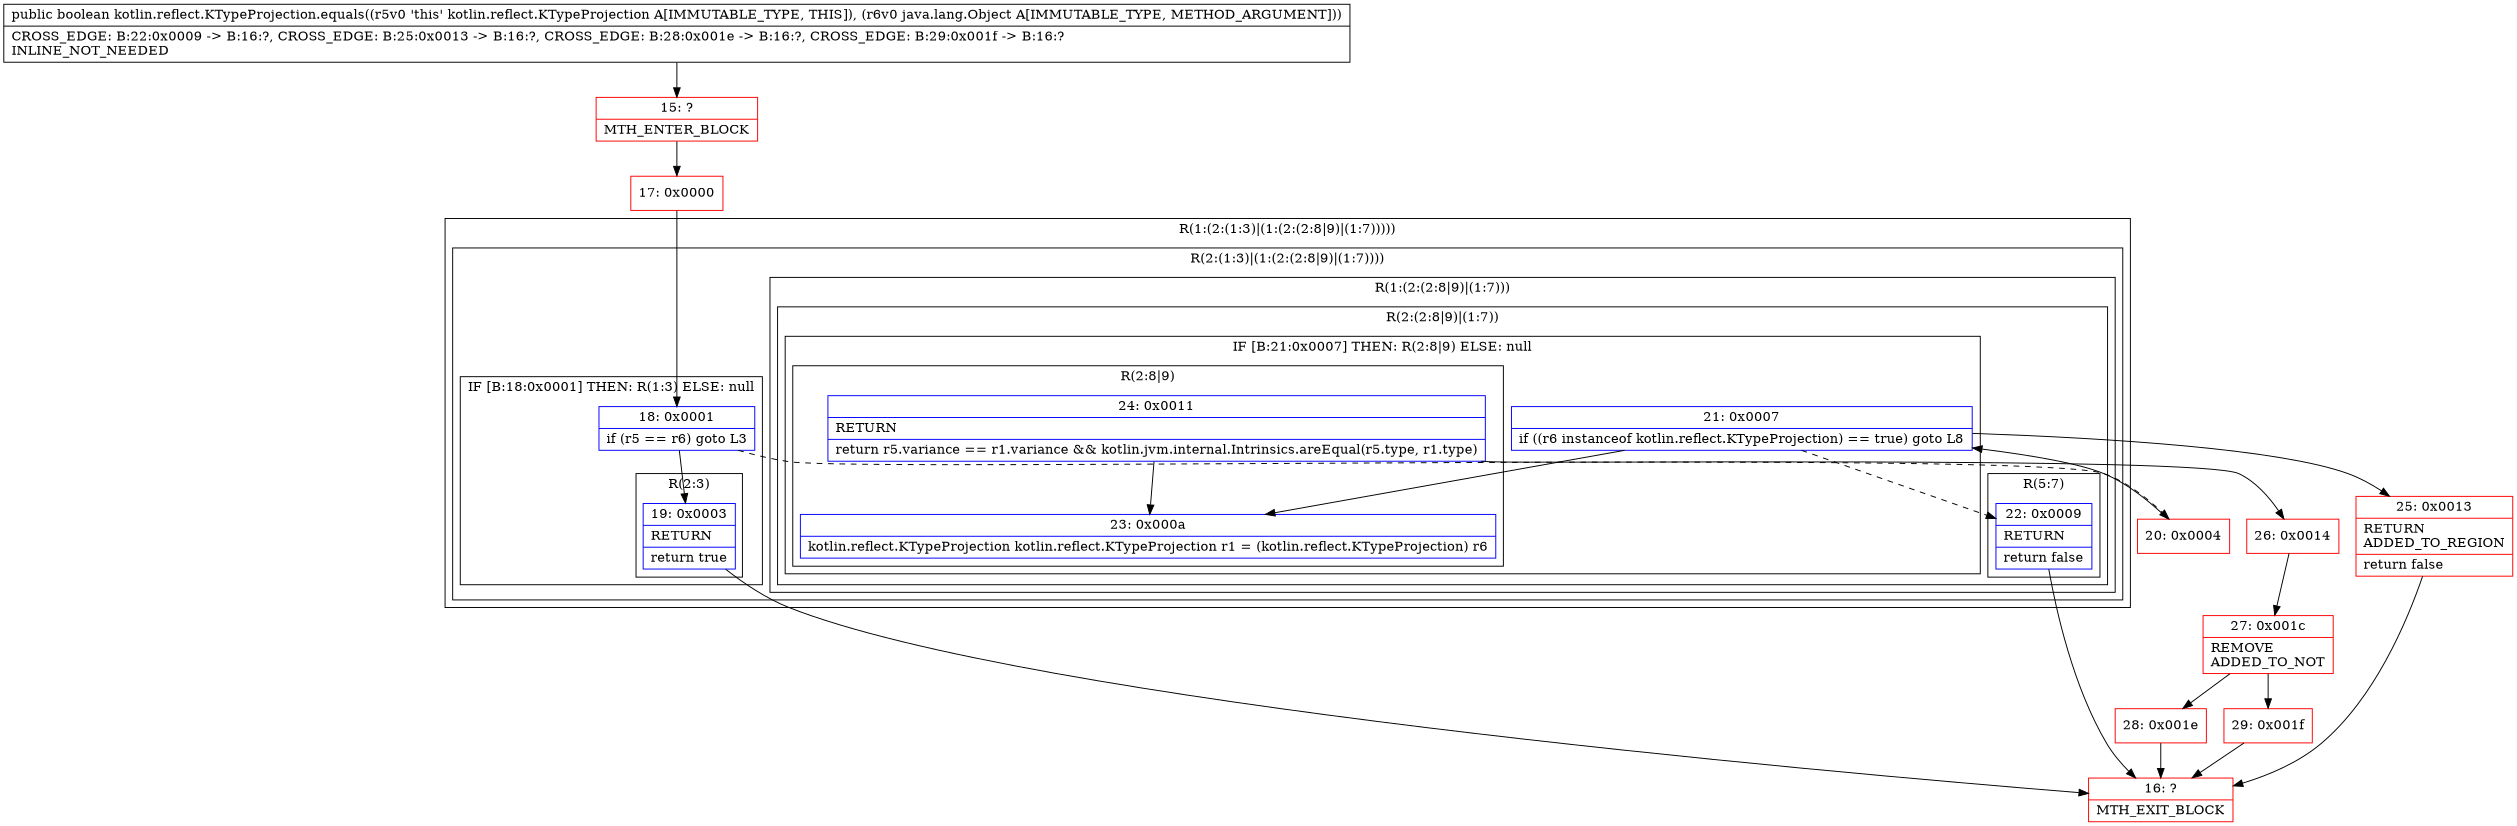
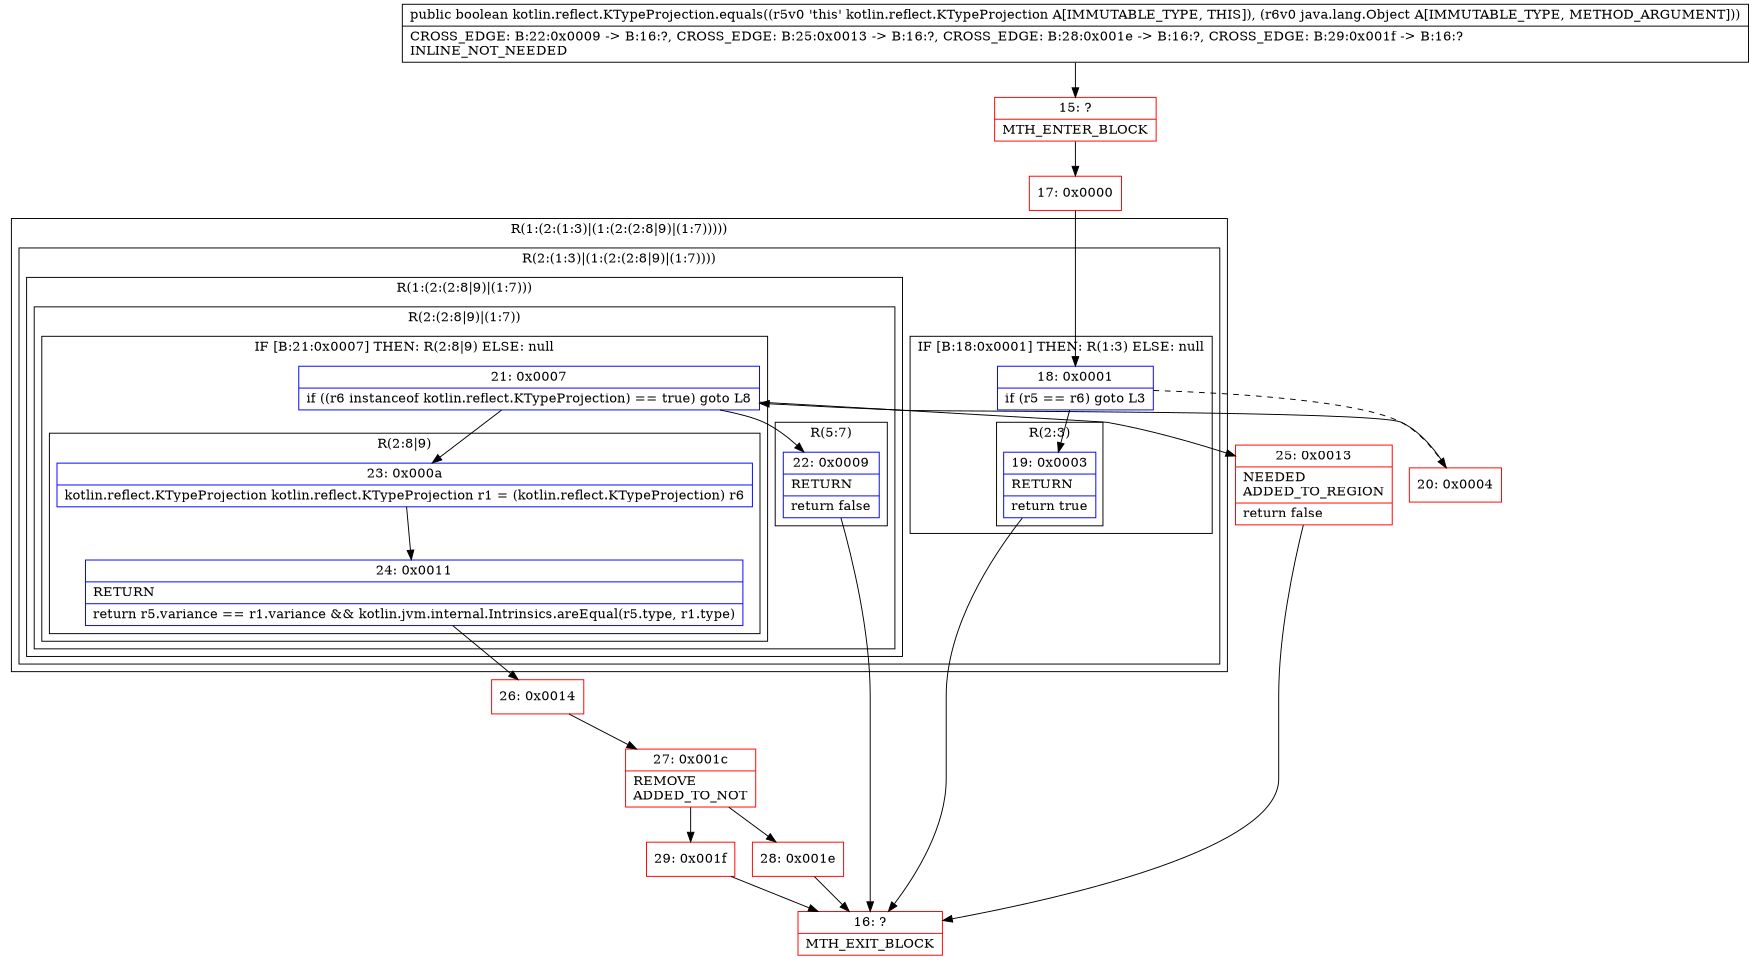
(1152, 483) -> (409, 529)
(1894, 483) -> (762, 421)
(2394, 529) -> (1275, 477)
